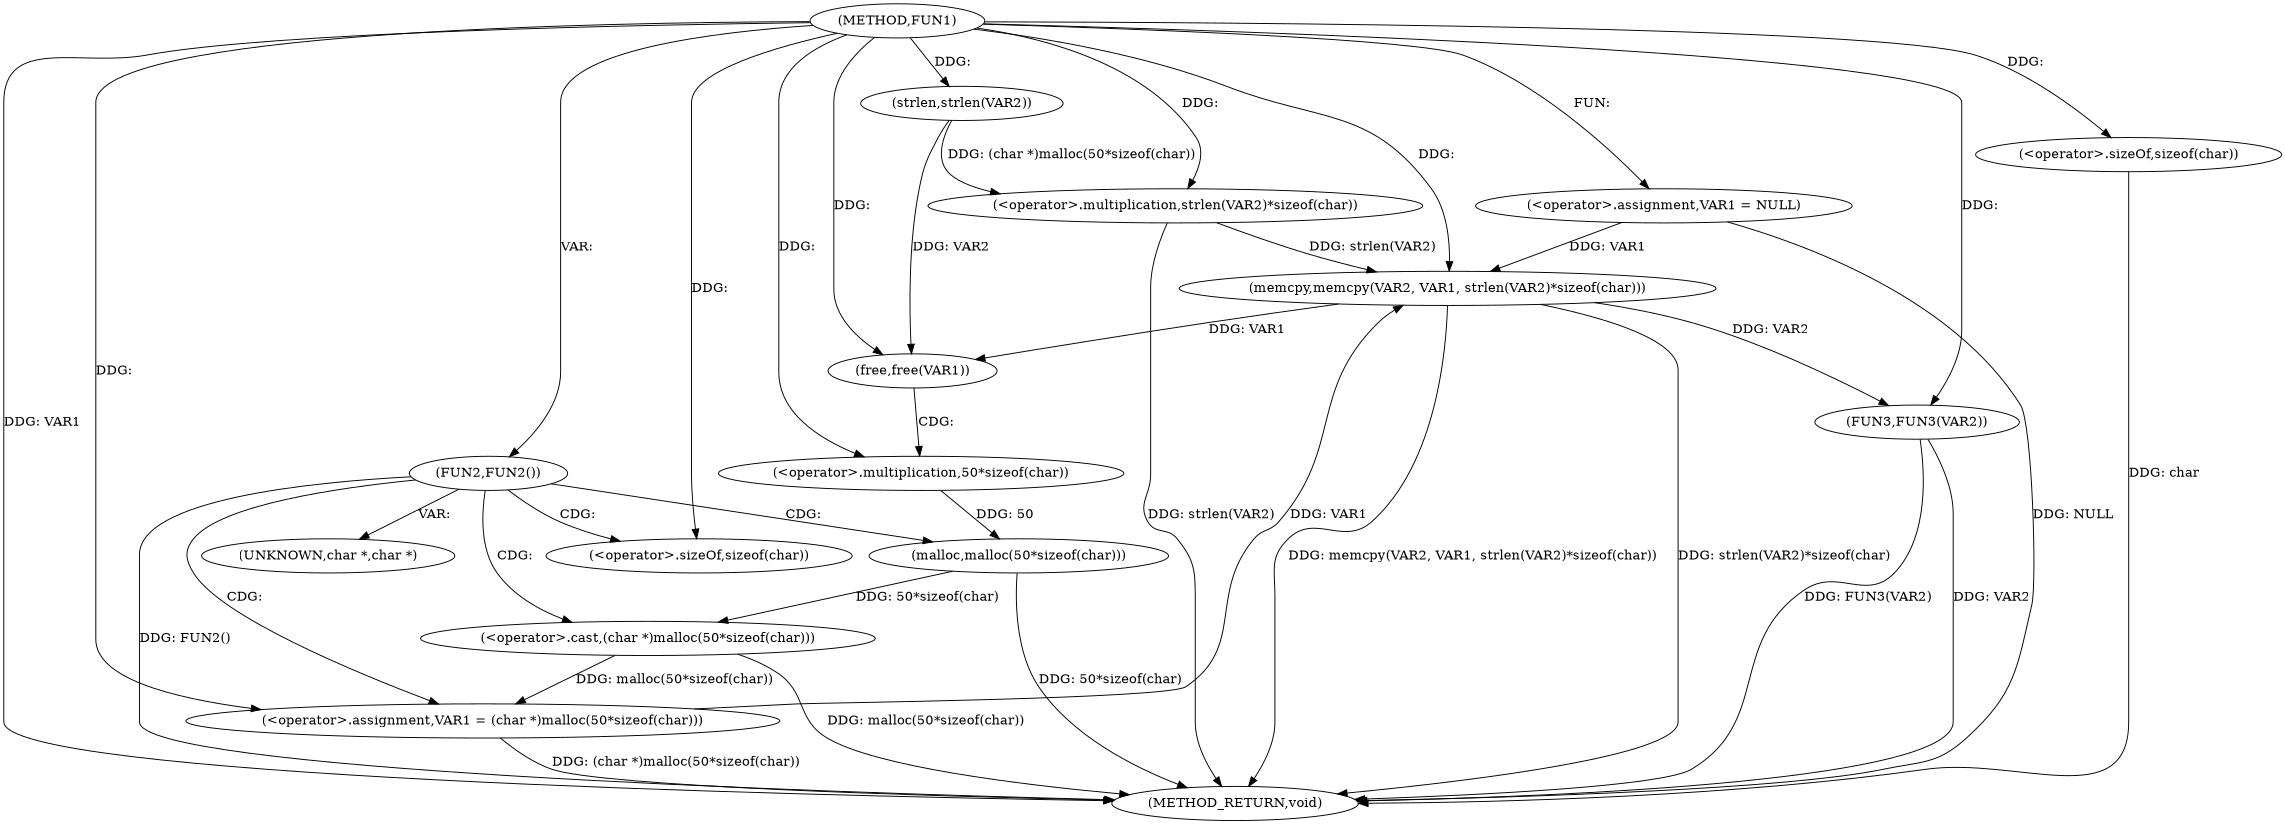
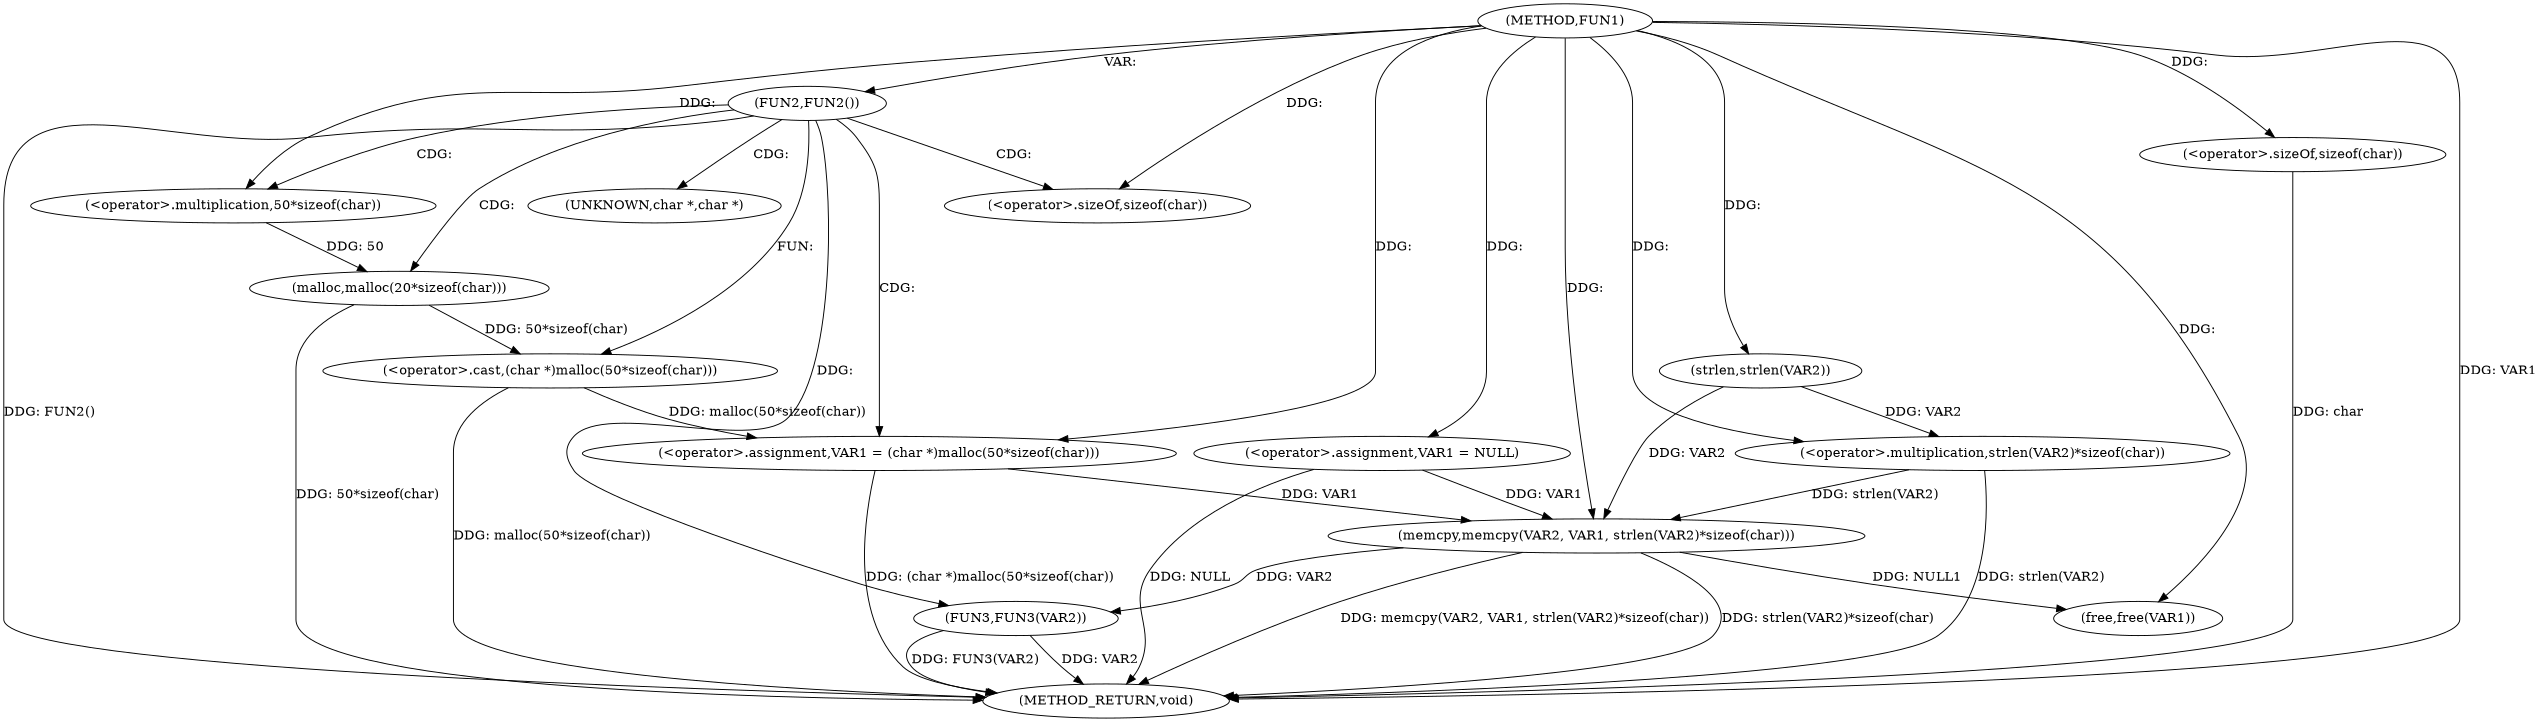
(1626, 51) -> (620, 423)
(1594, 103) -> (1507, 247)
(1072, 155) -> (1924, 412)
(913, 229) -> (1651, 434)
(1247, 330) -> (1917, 577)
(916, 417) -> (498, 123)
(437, 515) -> (774, 155)
(517, 556) -> (797, 247)
(1019, 556) -> (399, 288)
